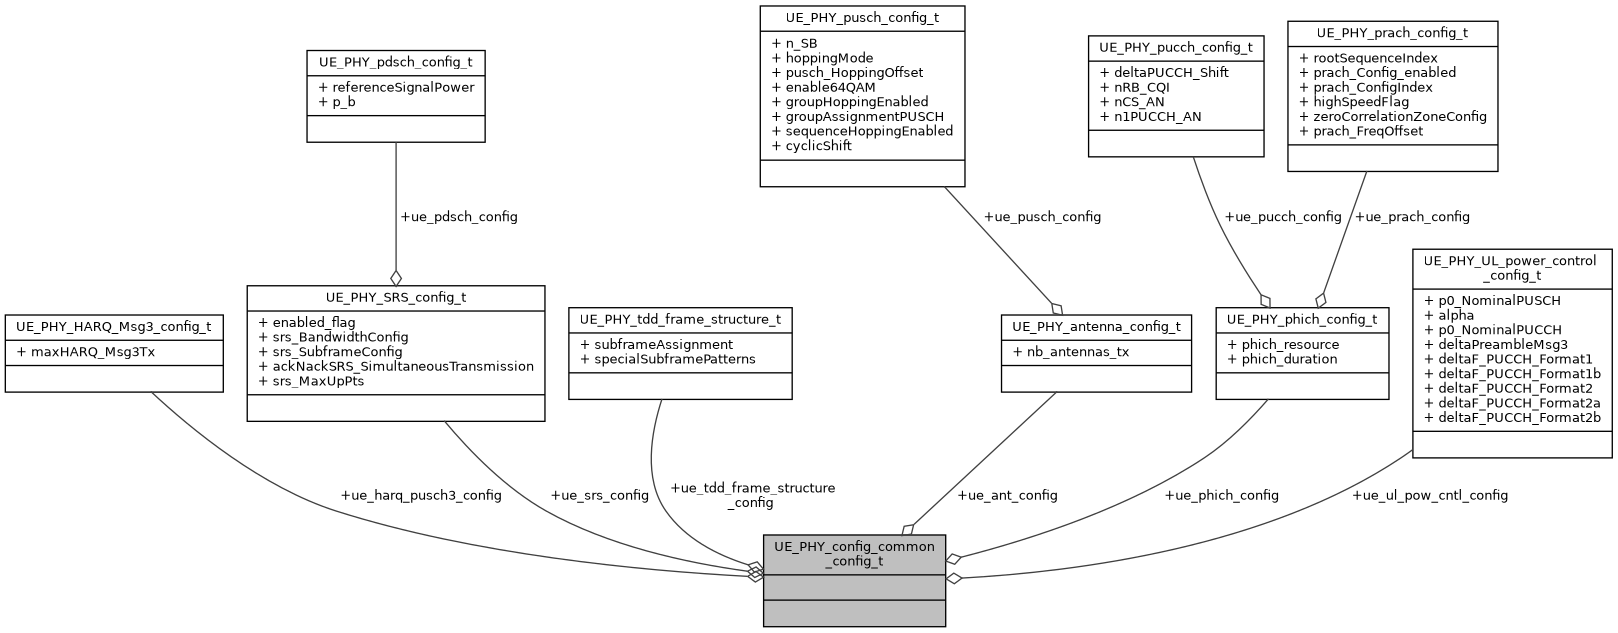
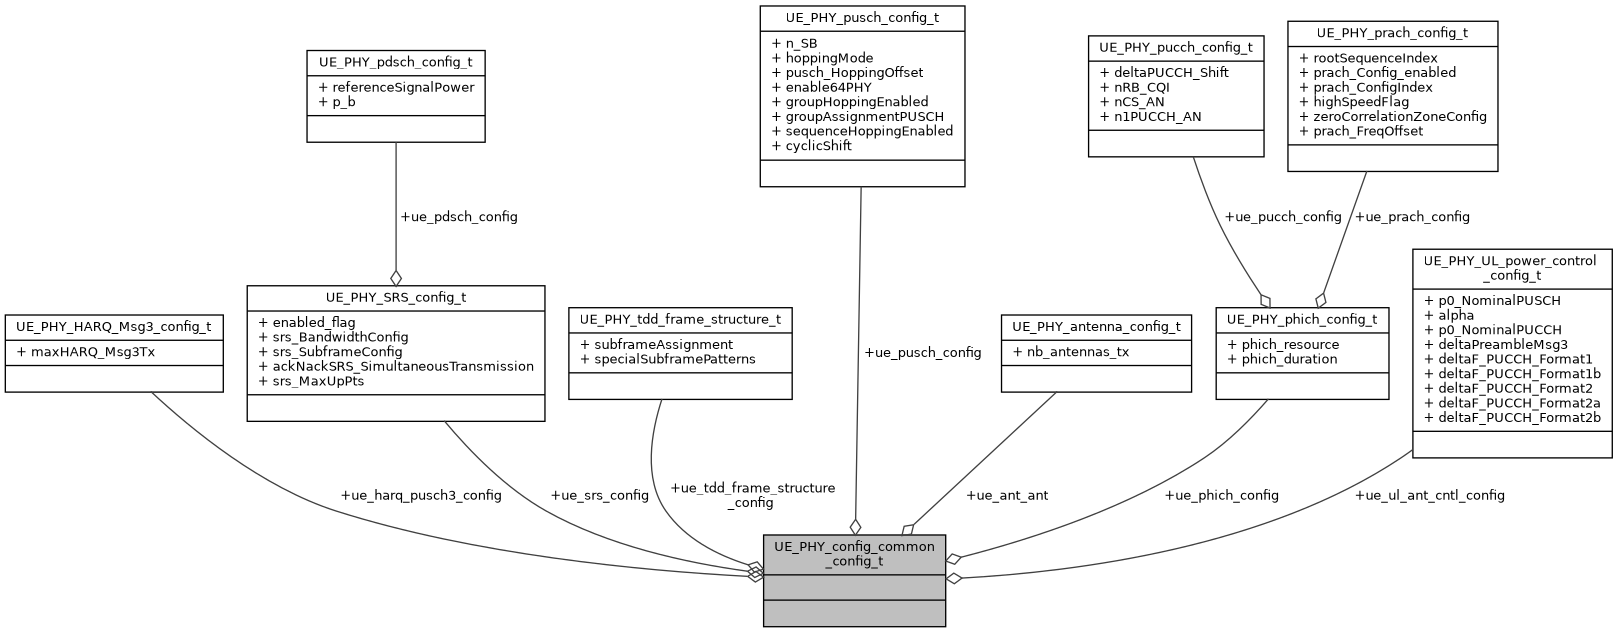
(824, 88) -> (821, 88)
(998, 245) -> (858, 353)
(1006, 496) -> (1006, 496)
(1428, 496) -> (1428, 496)
